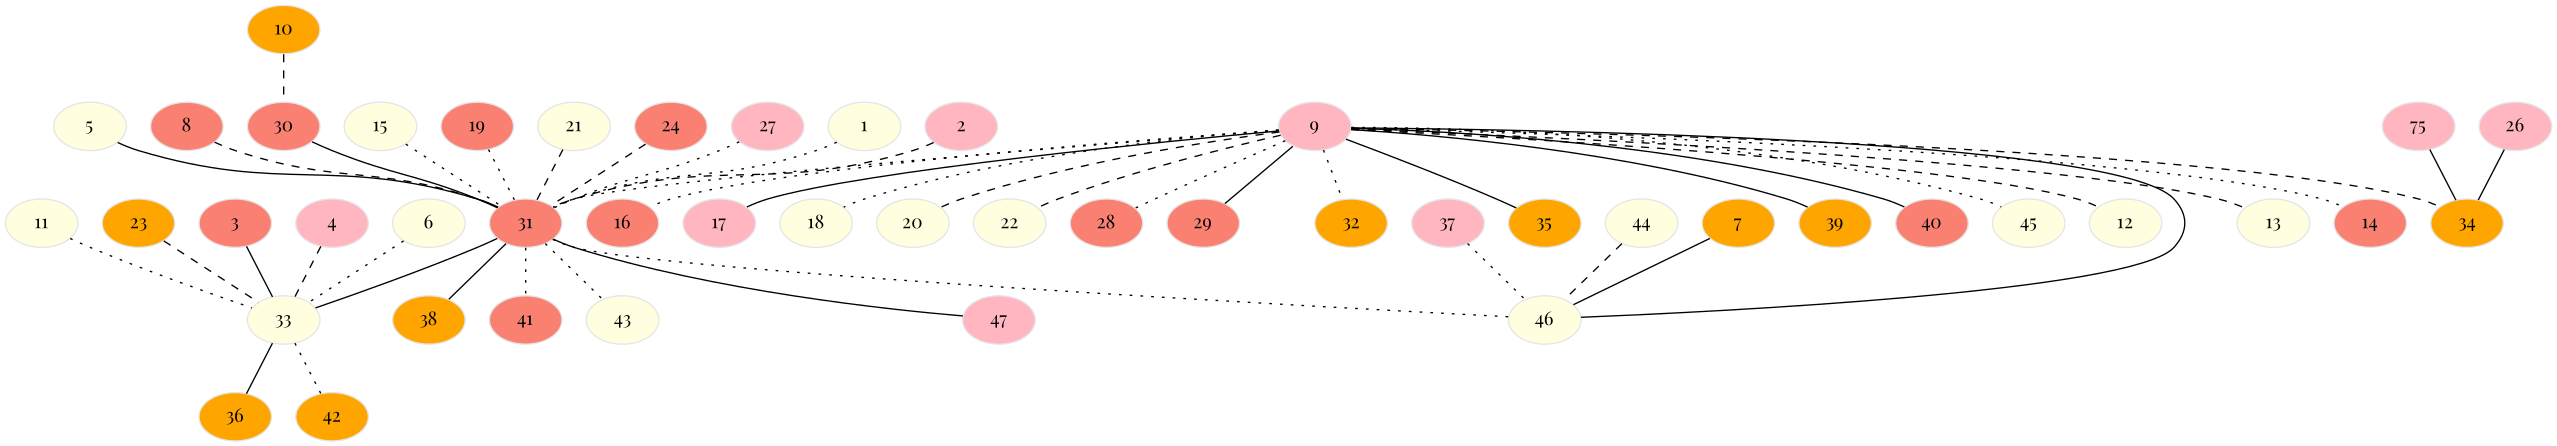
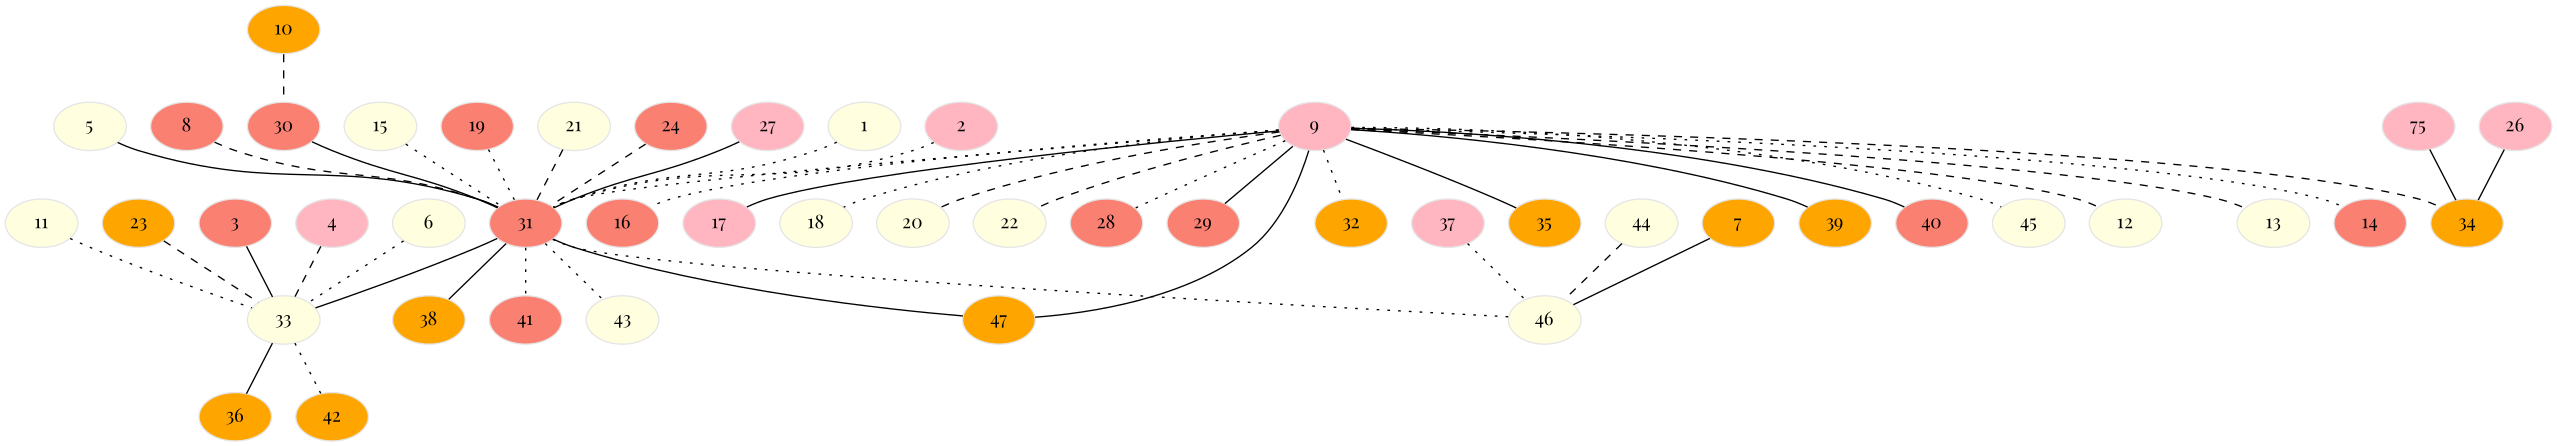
(666, 169) -> (666, 169)
(743, 175) -> (743, 175)
(2184, 220) -> (1202, 278)
(999, 320) -> (999, 320)
